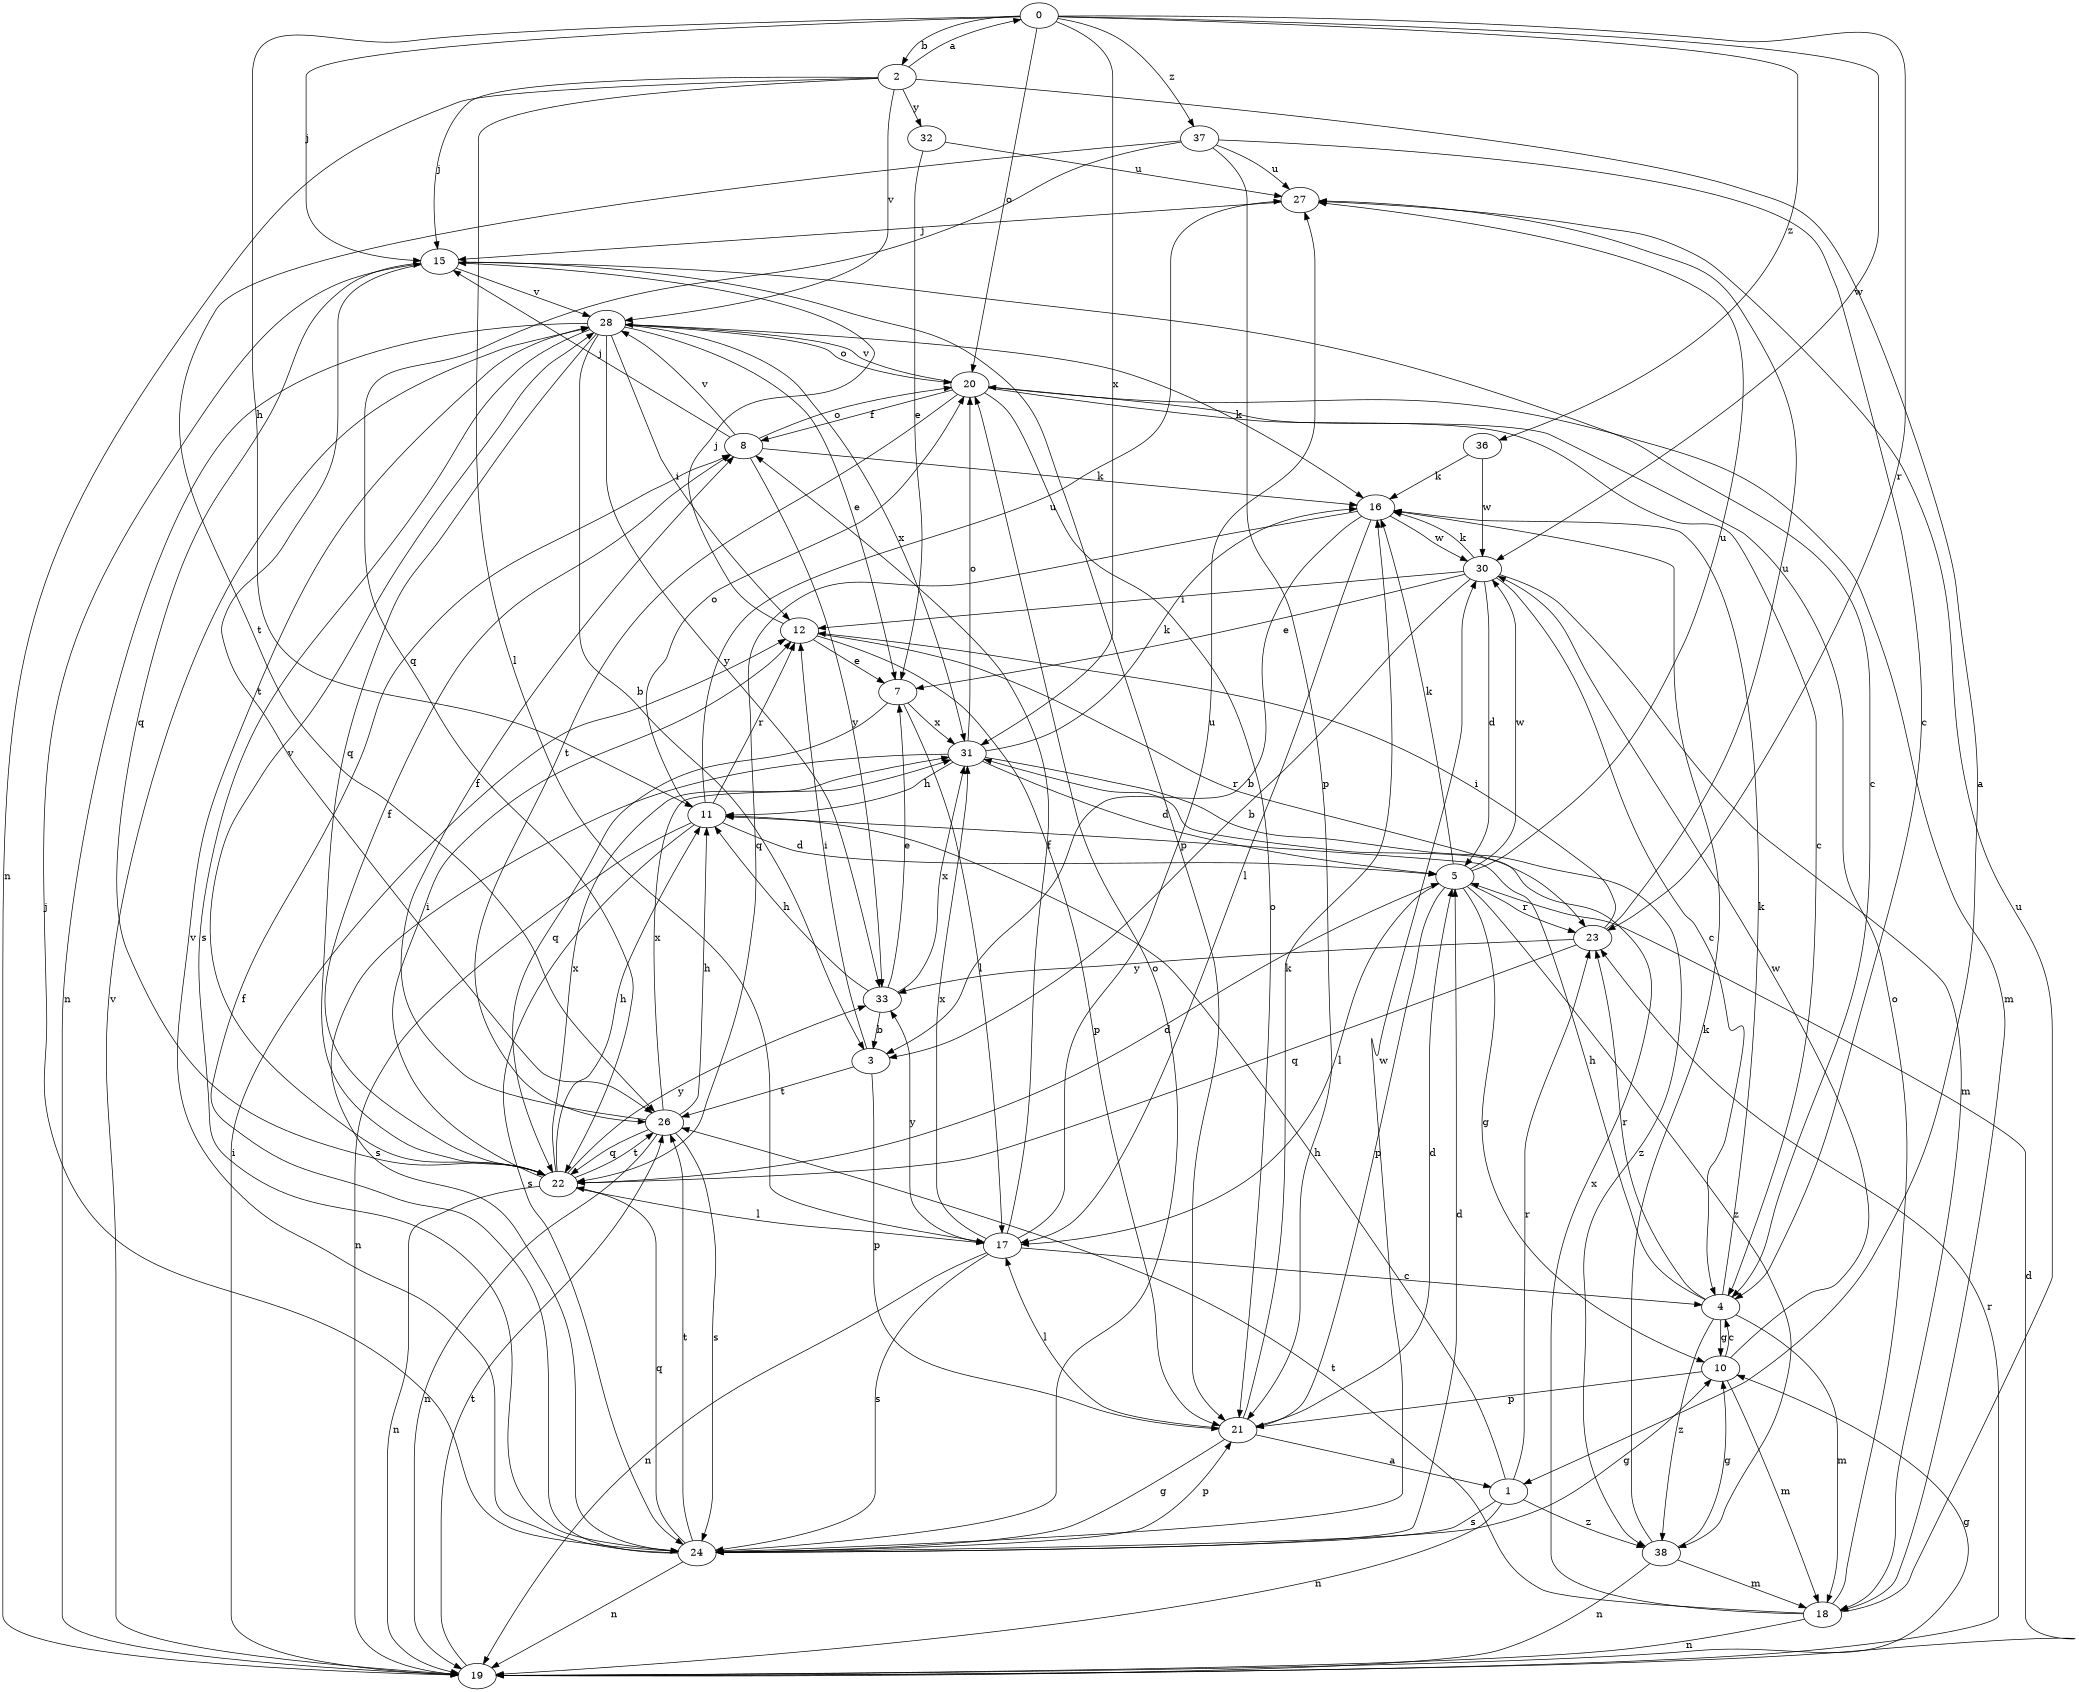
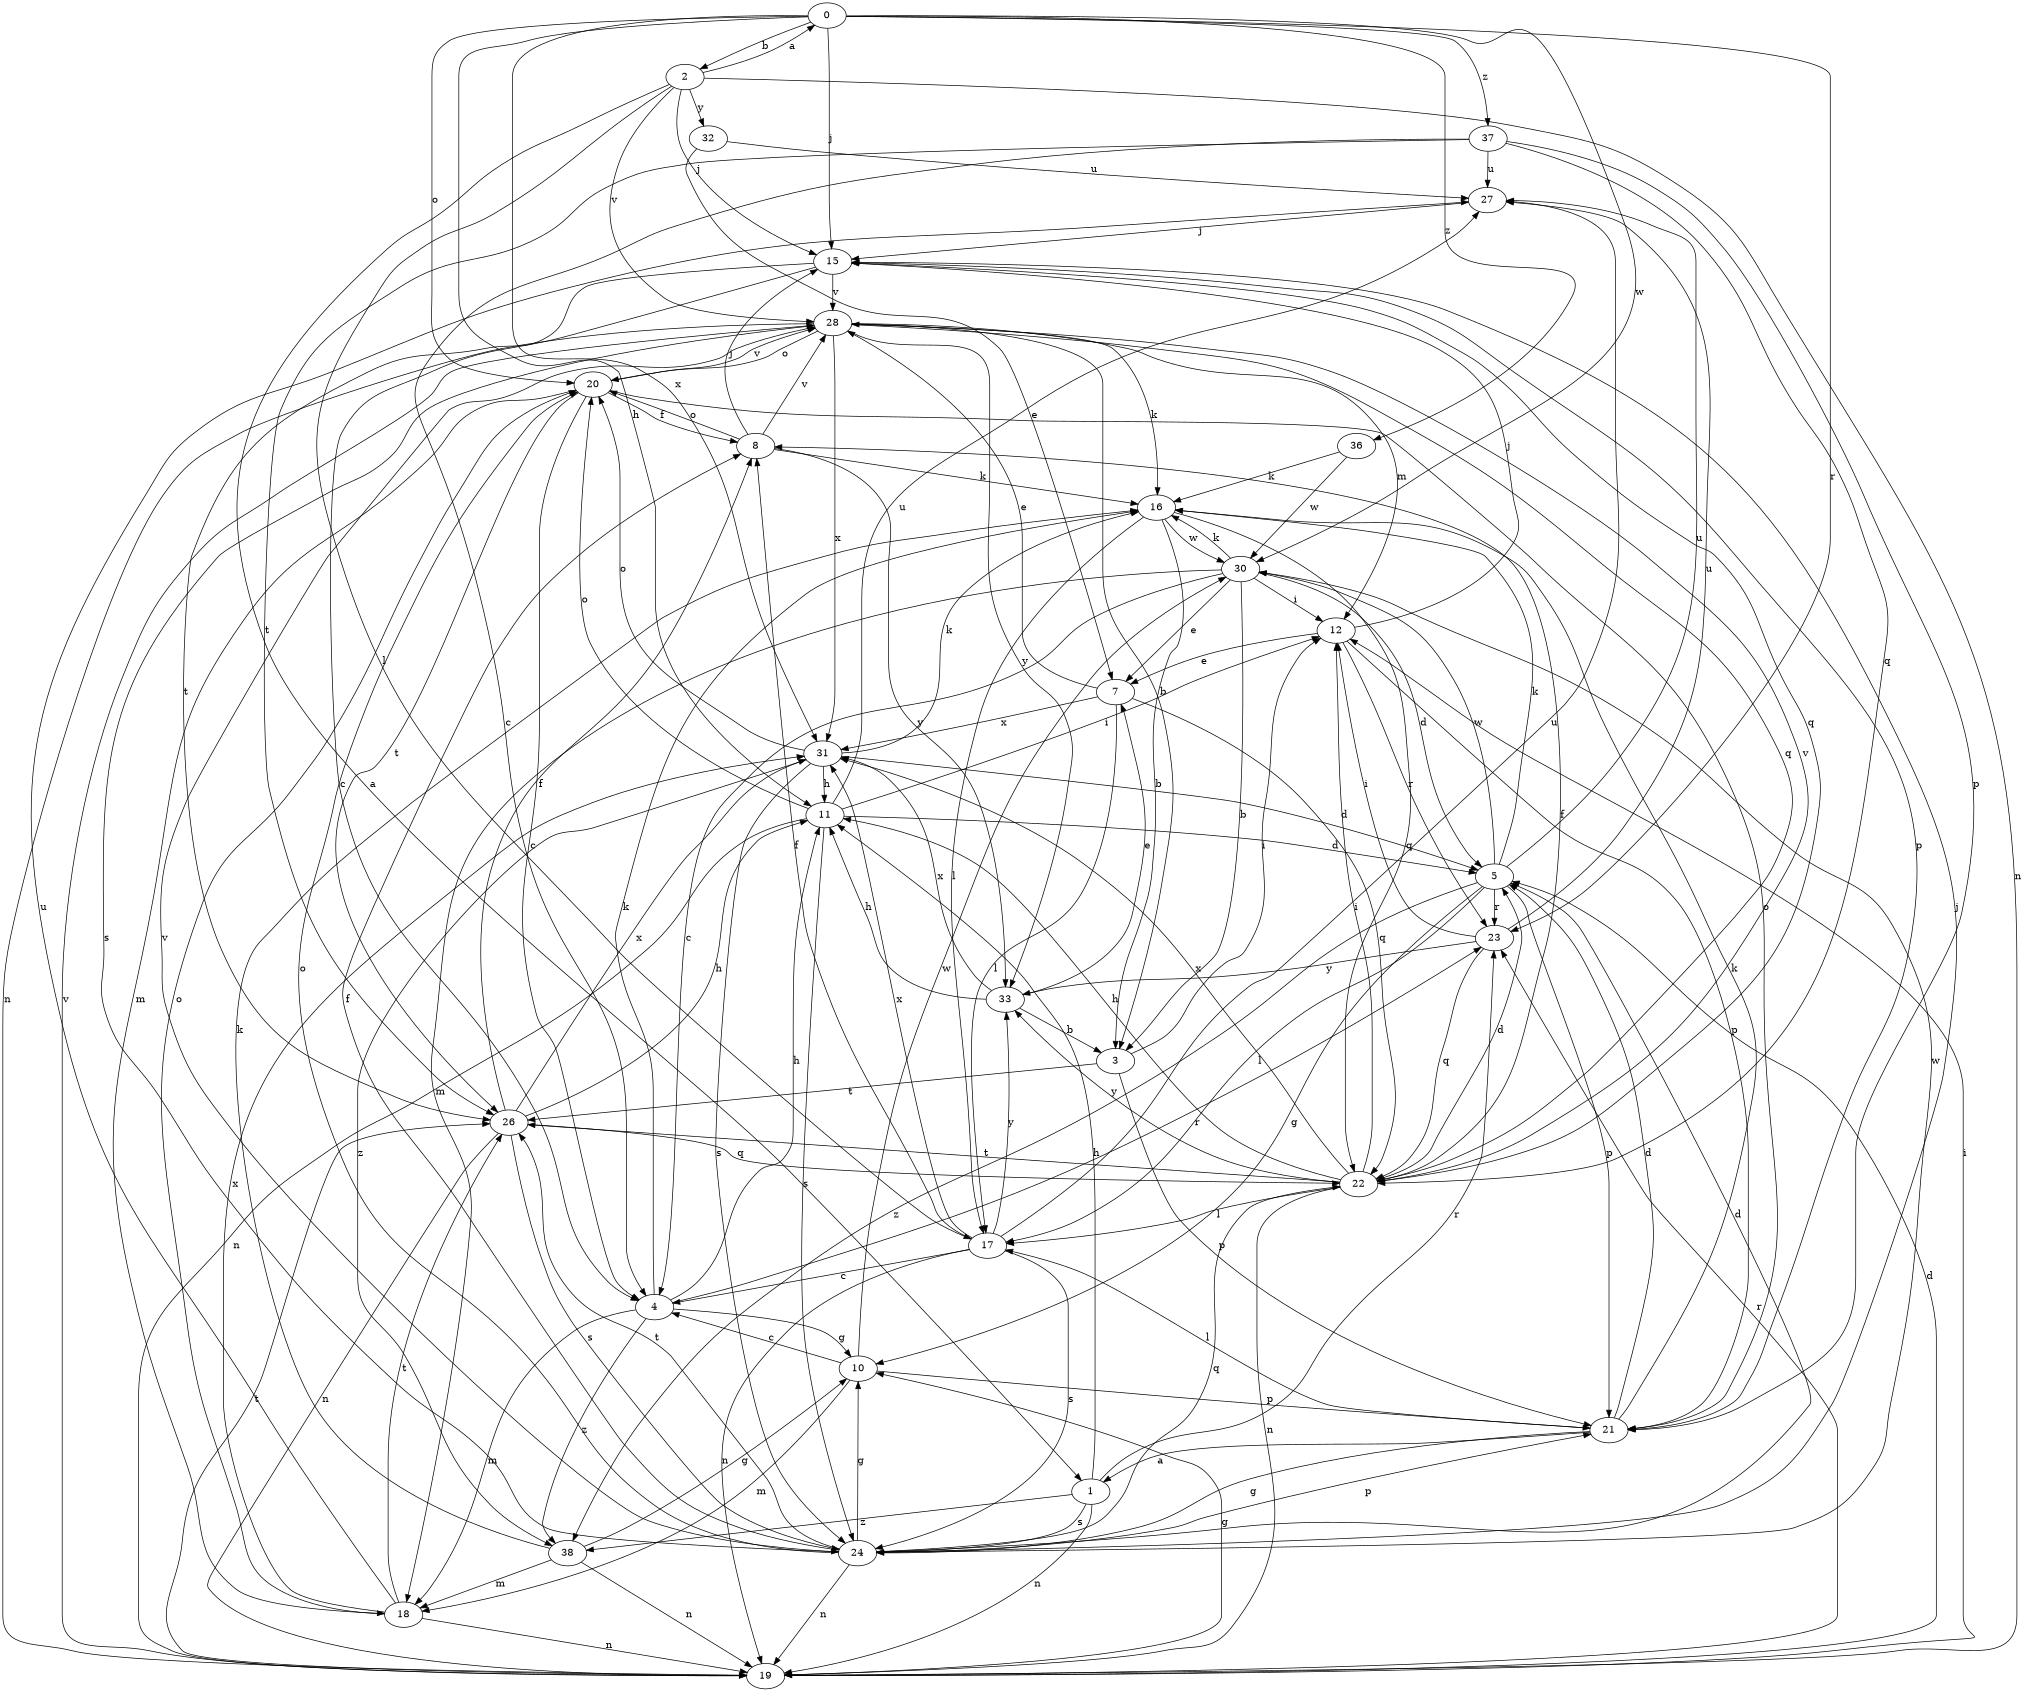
(825, 444) -> (1016, 498)
(678, 477) -> (1402, 477)
(761, 723) -> (1107, 723)
